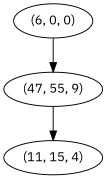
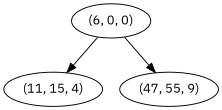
(53, 119) -> (86, 51)
